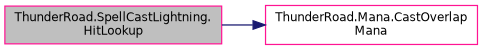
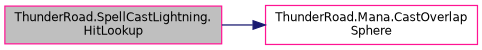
(372, 25) -> (372, 25)
